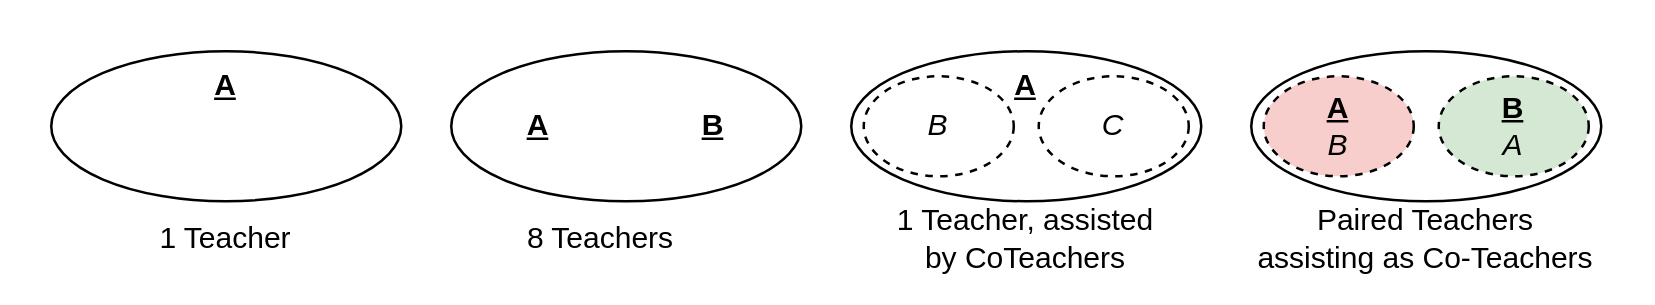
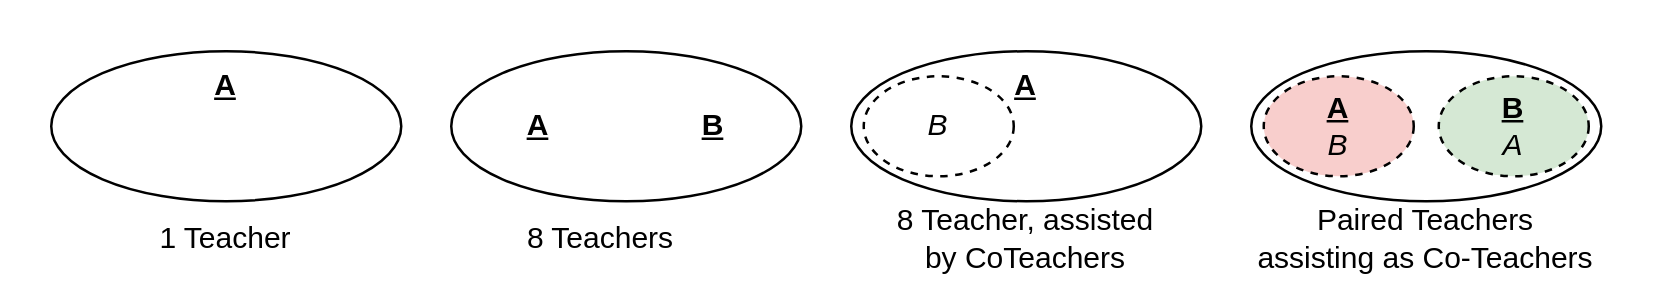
(1114, 126) -> none
(1026, 239) -> (1026, 239)
